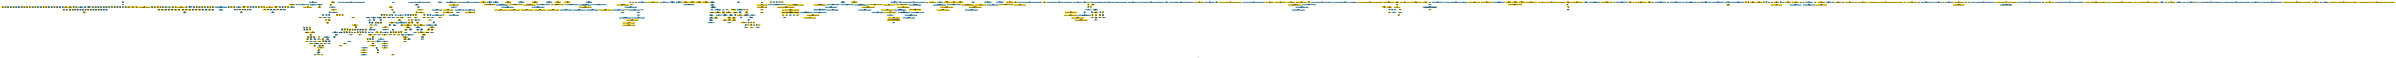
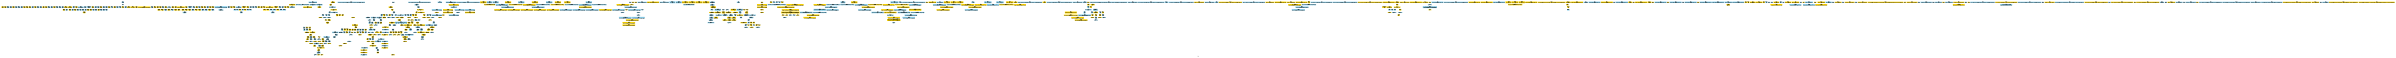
(713, 7) -> (713, 7)
